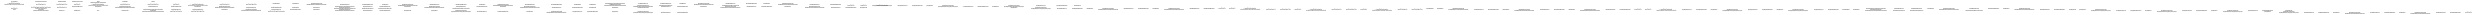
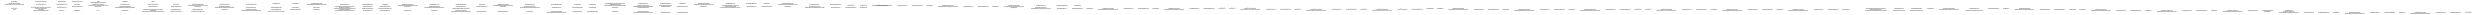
(1856, 10) -> none
